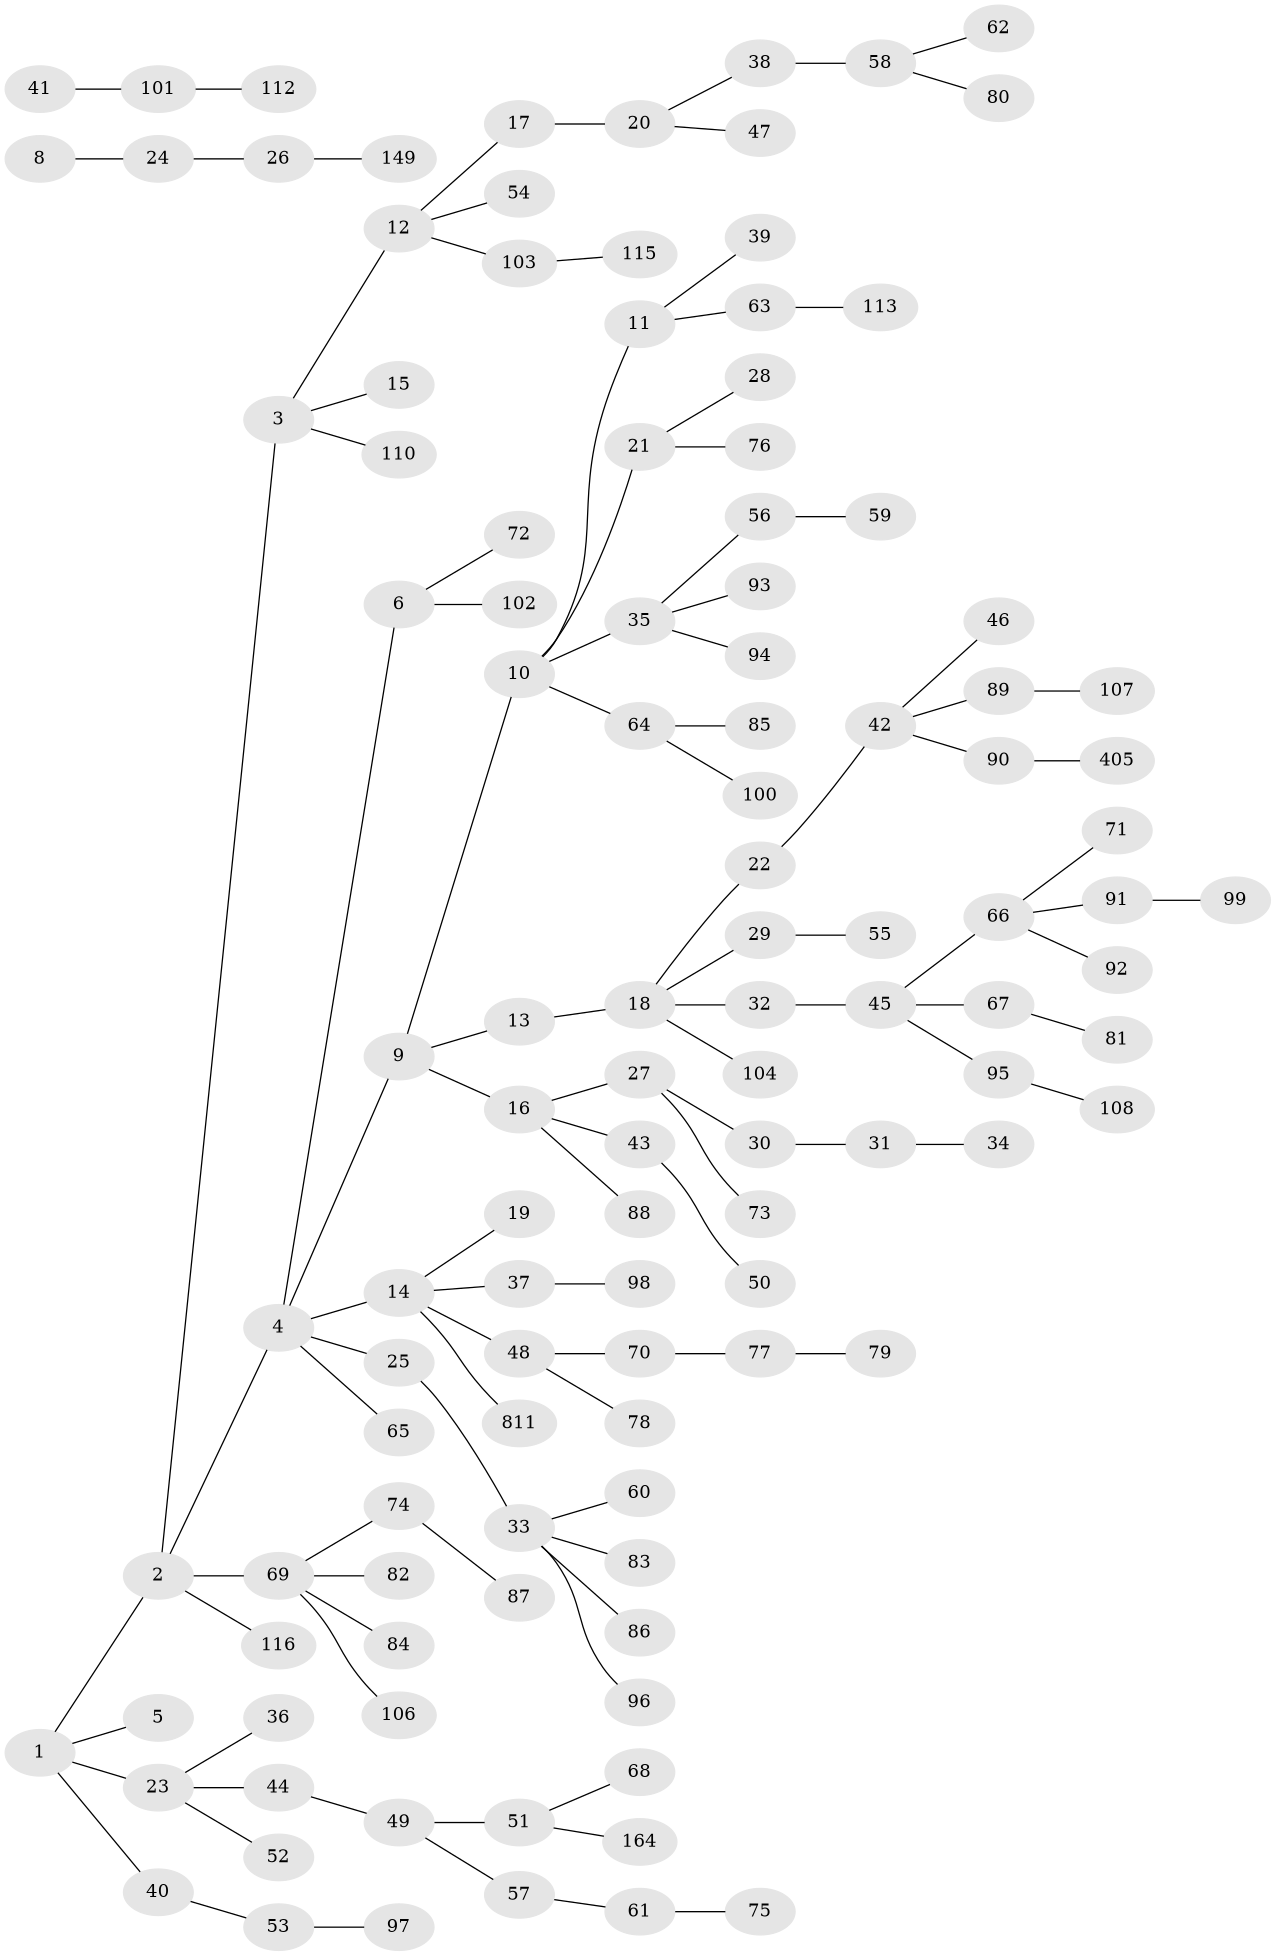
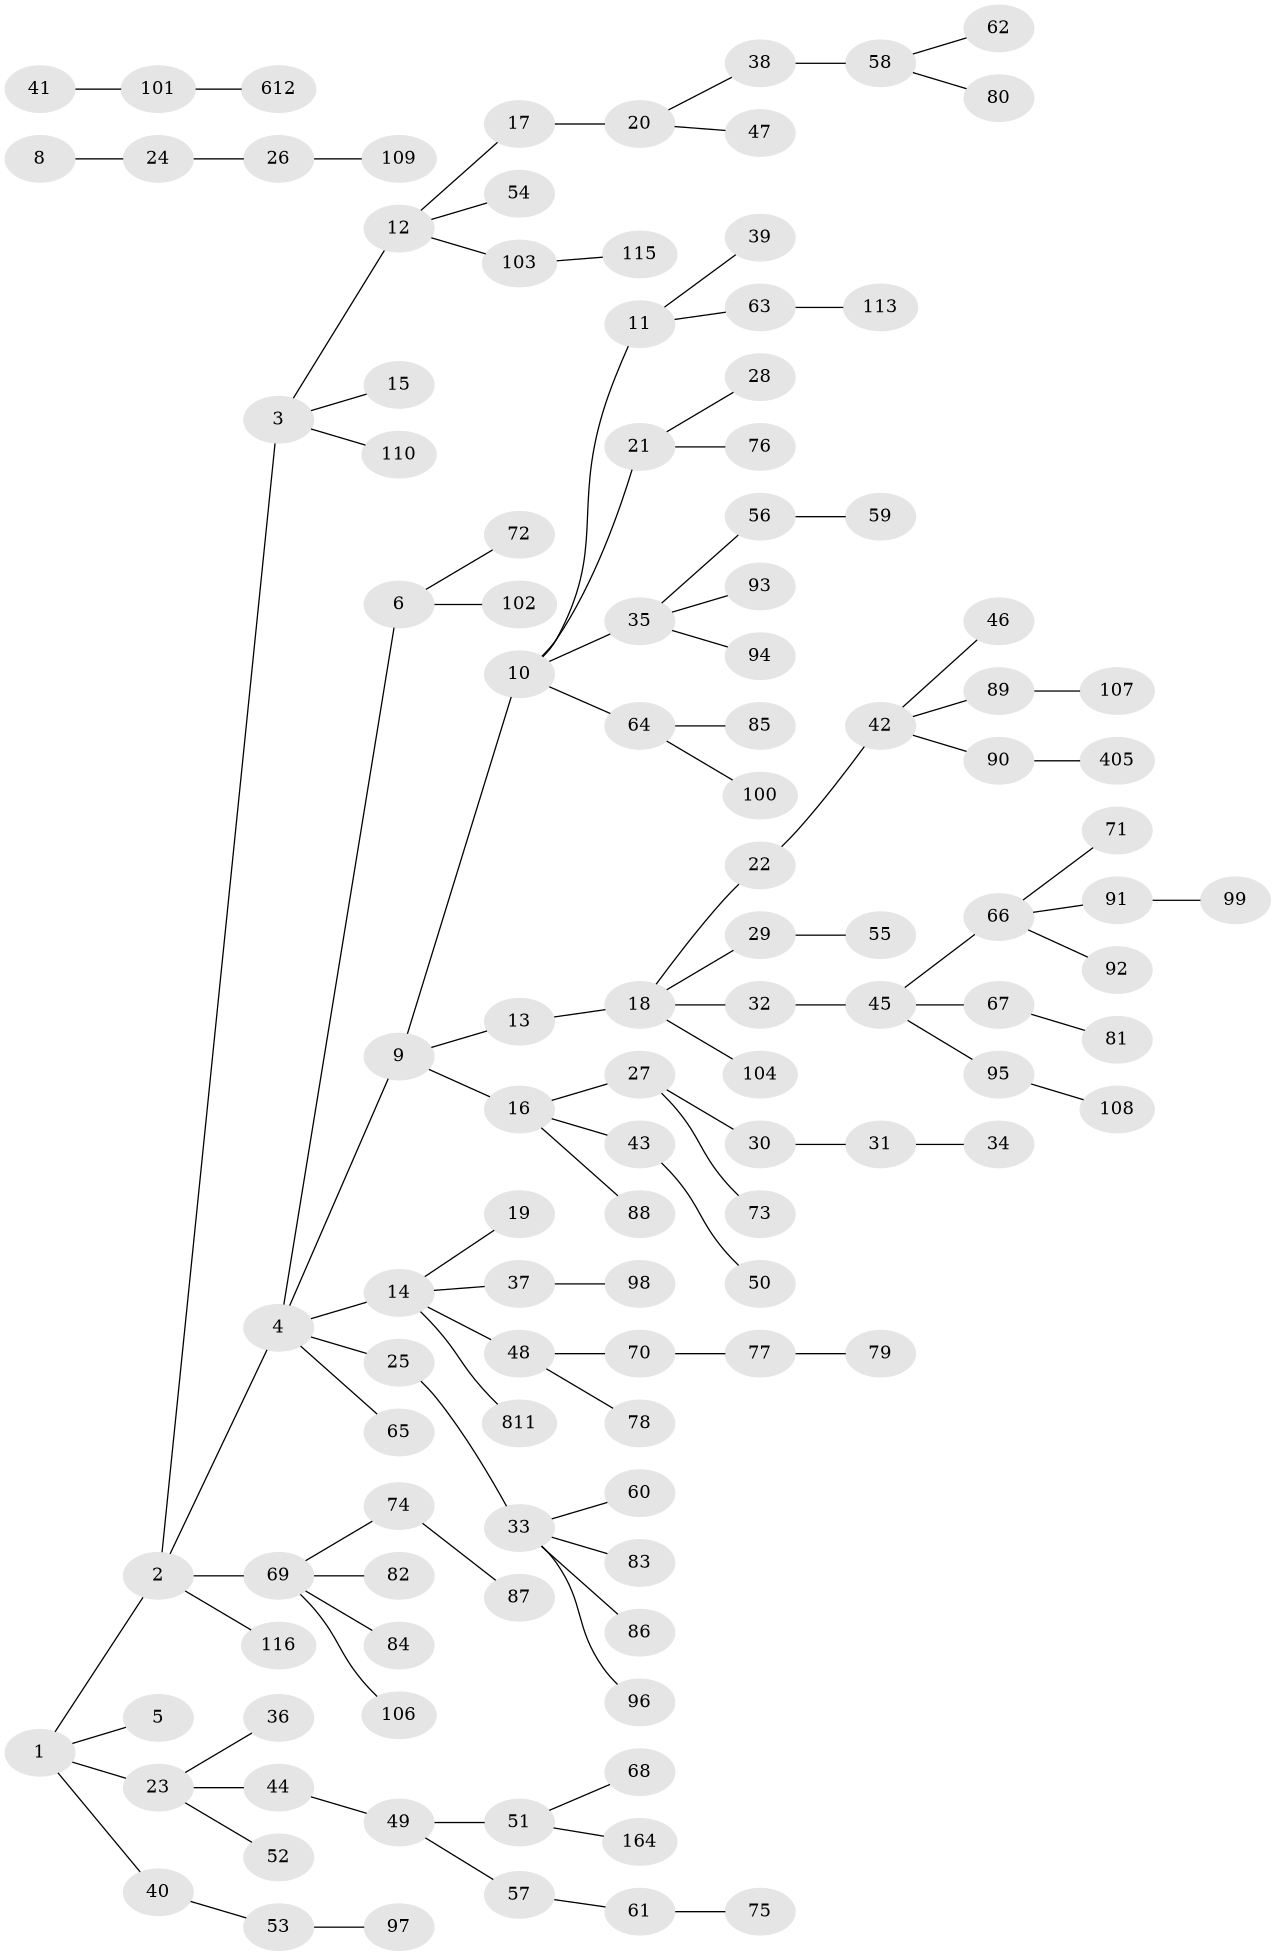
(279, 89) -> (279, 89)
(399, 159) -> (399, 159)
